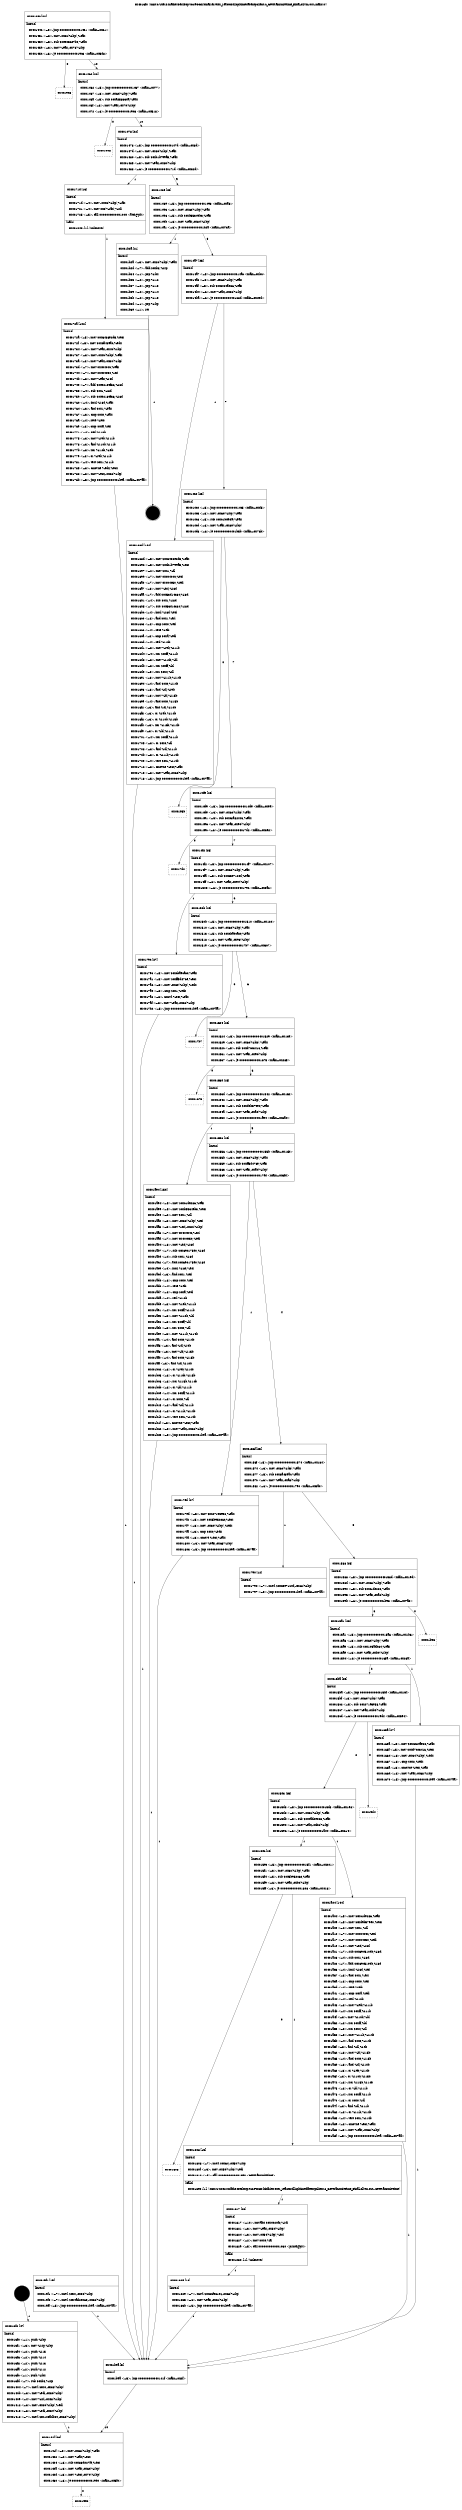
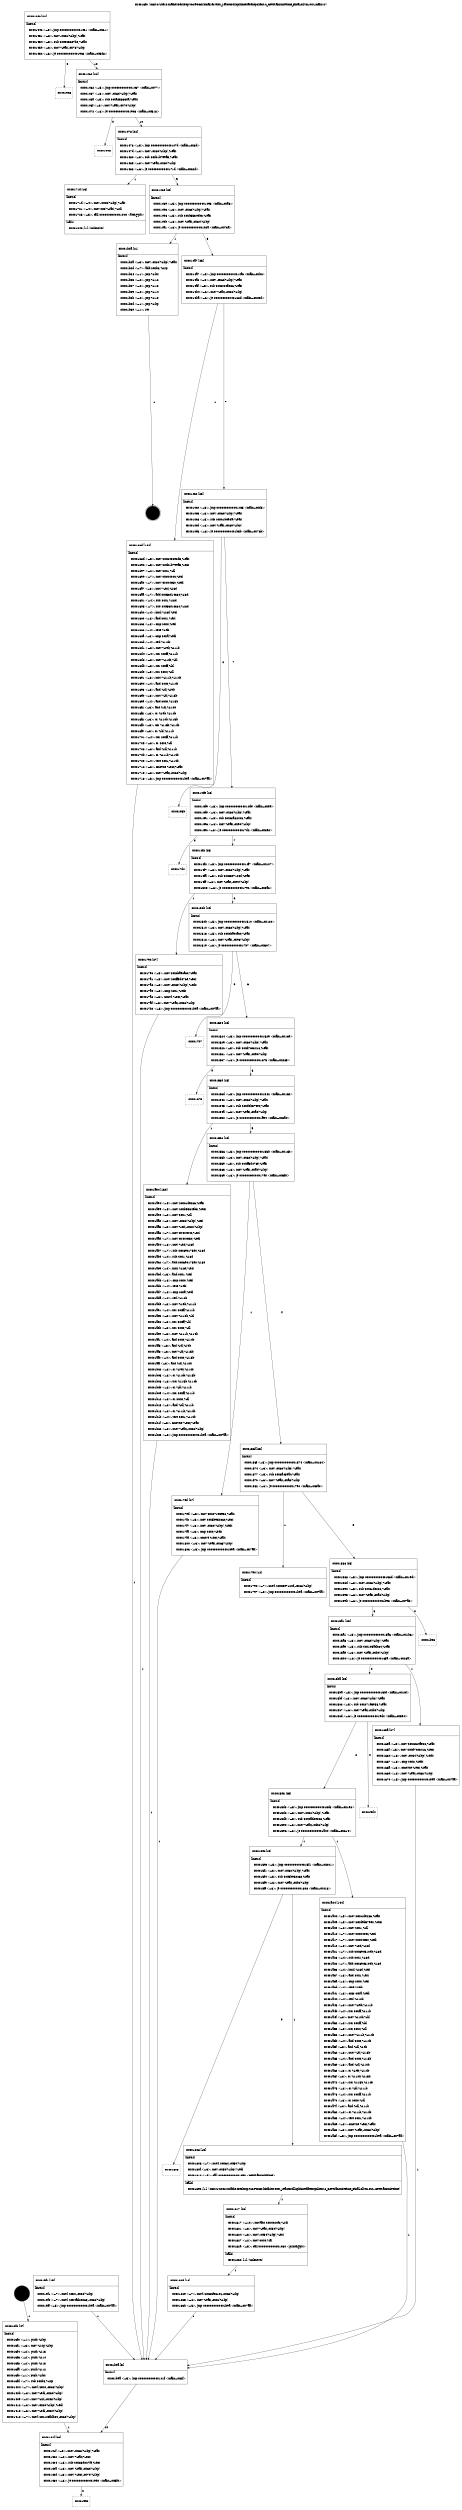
(105, 402) -> none
